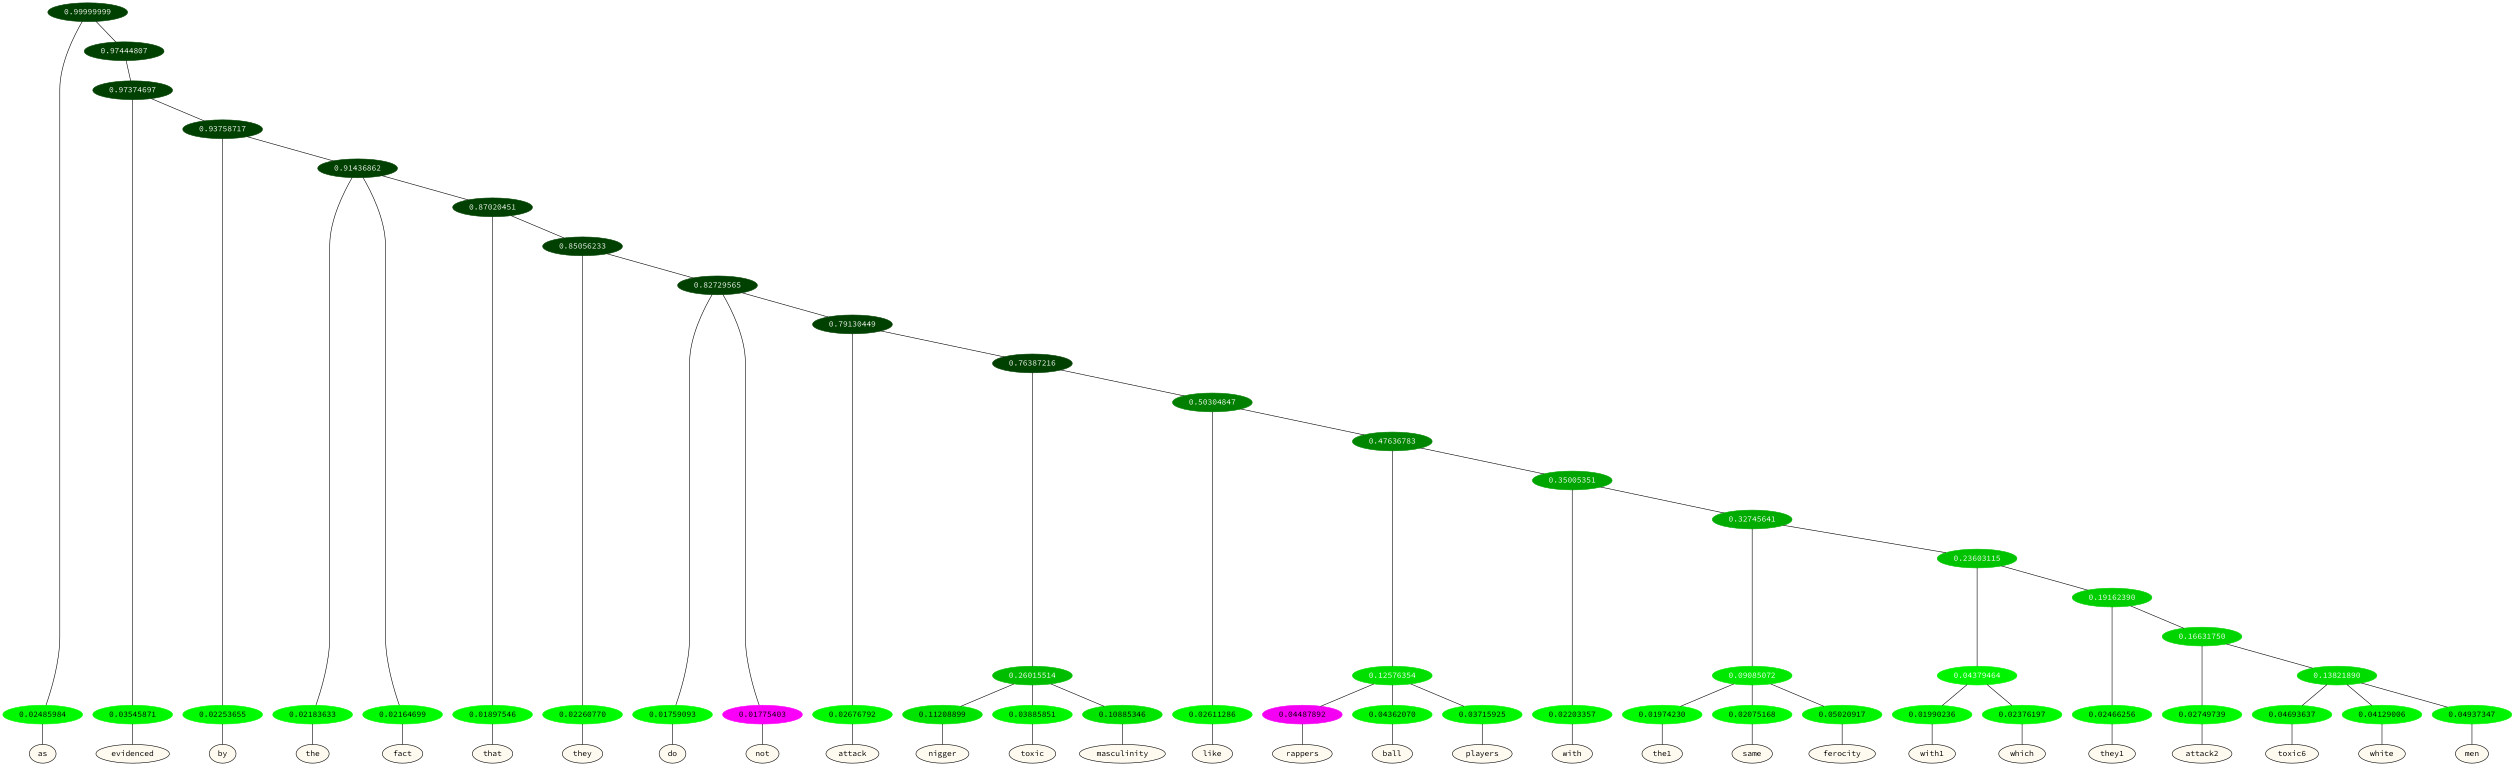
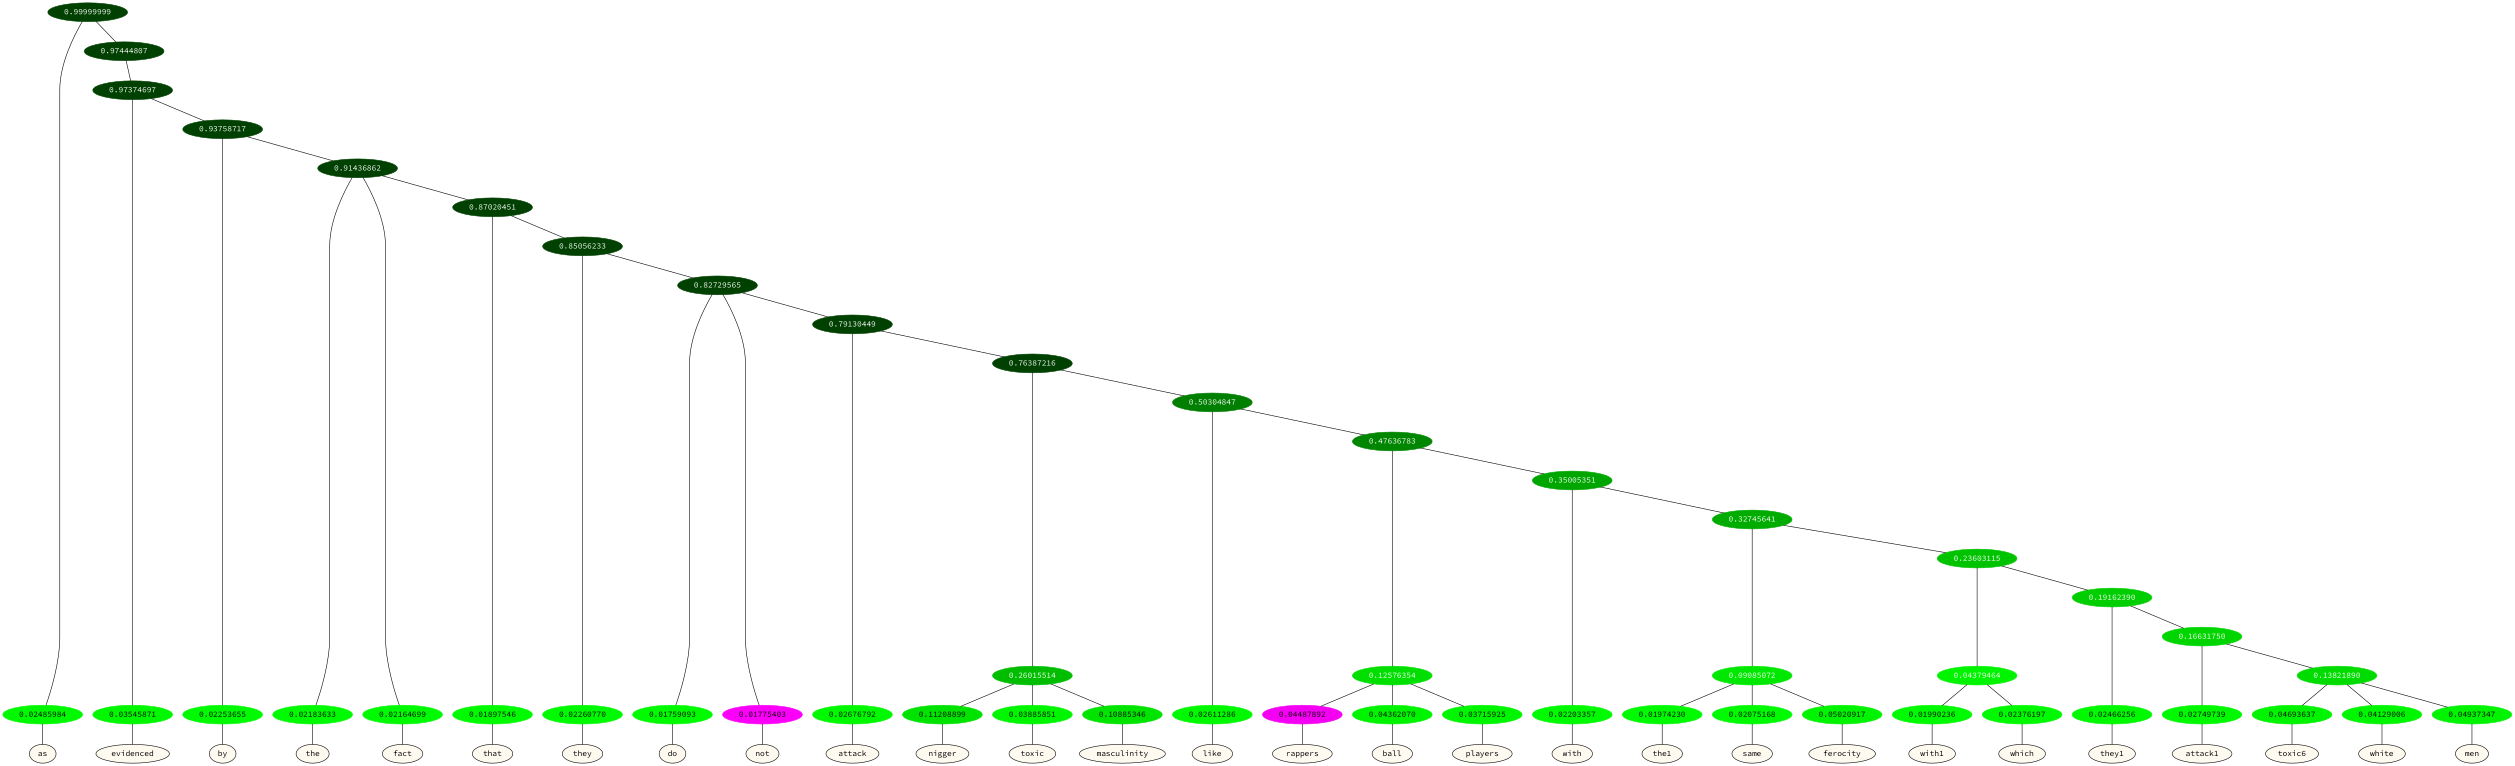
(2202, 754) -> (2202, 754)
